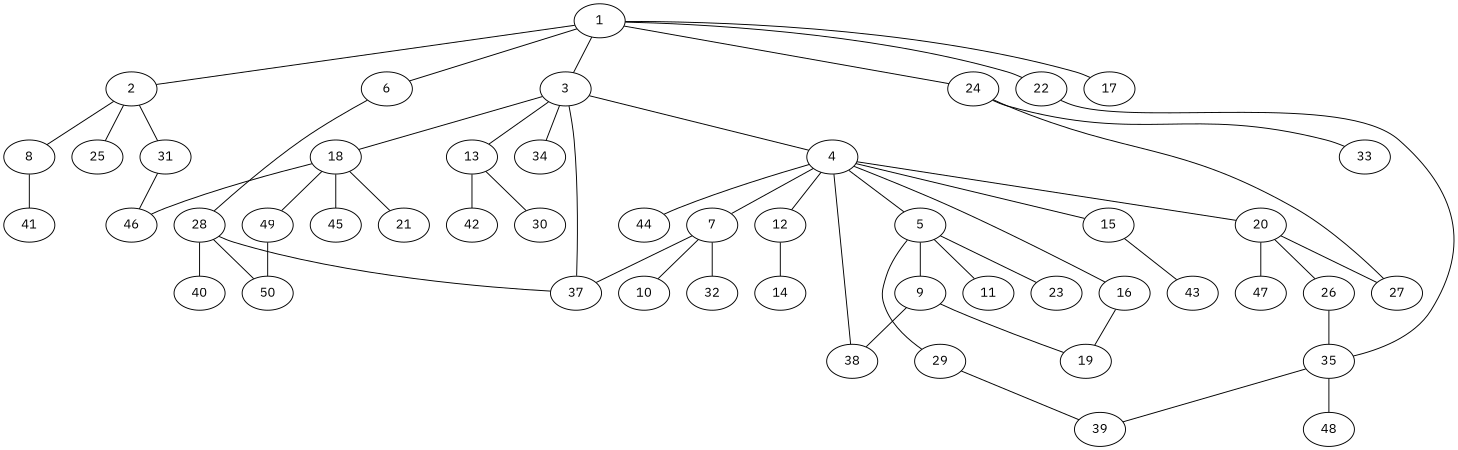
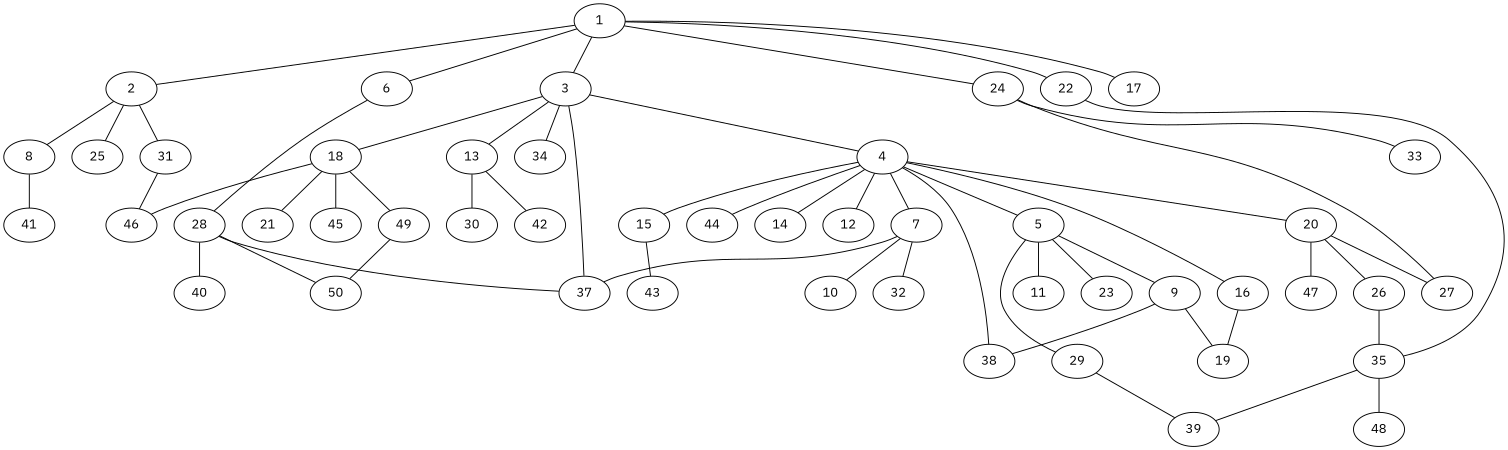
(780, 259) -> (831, 191)
